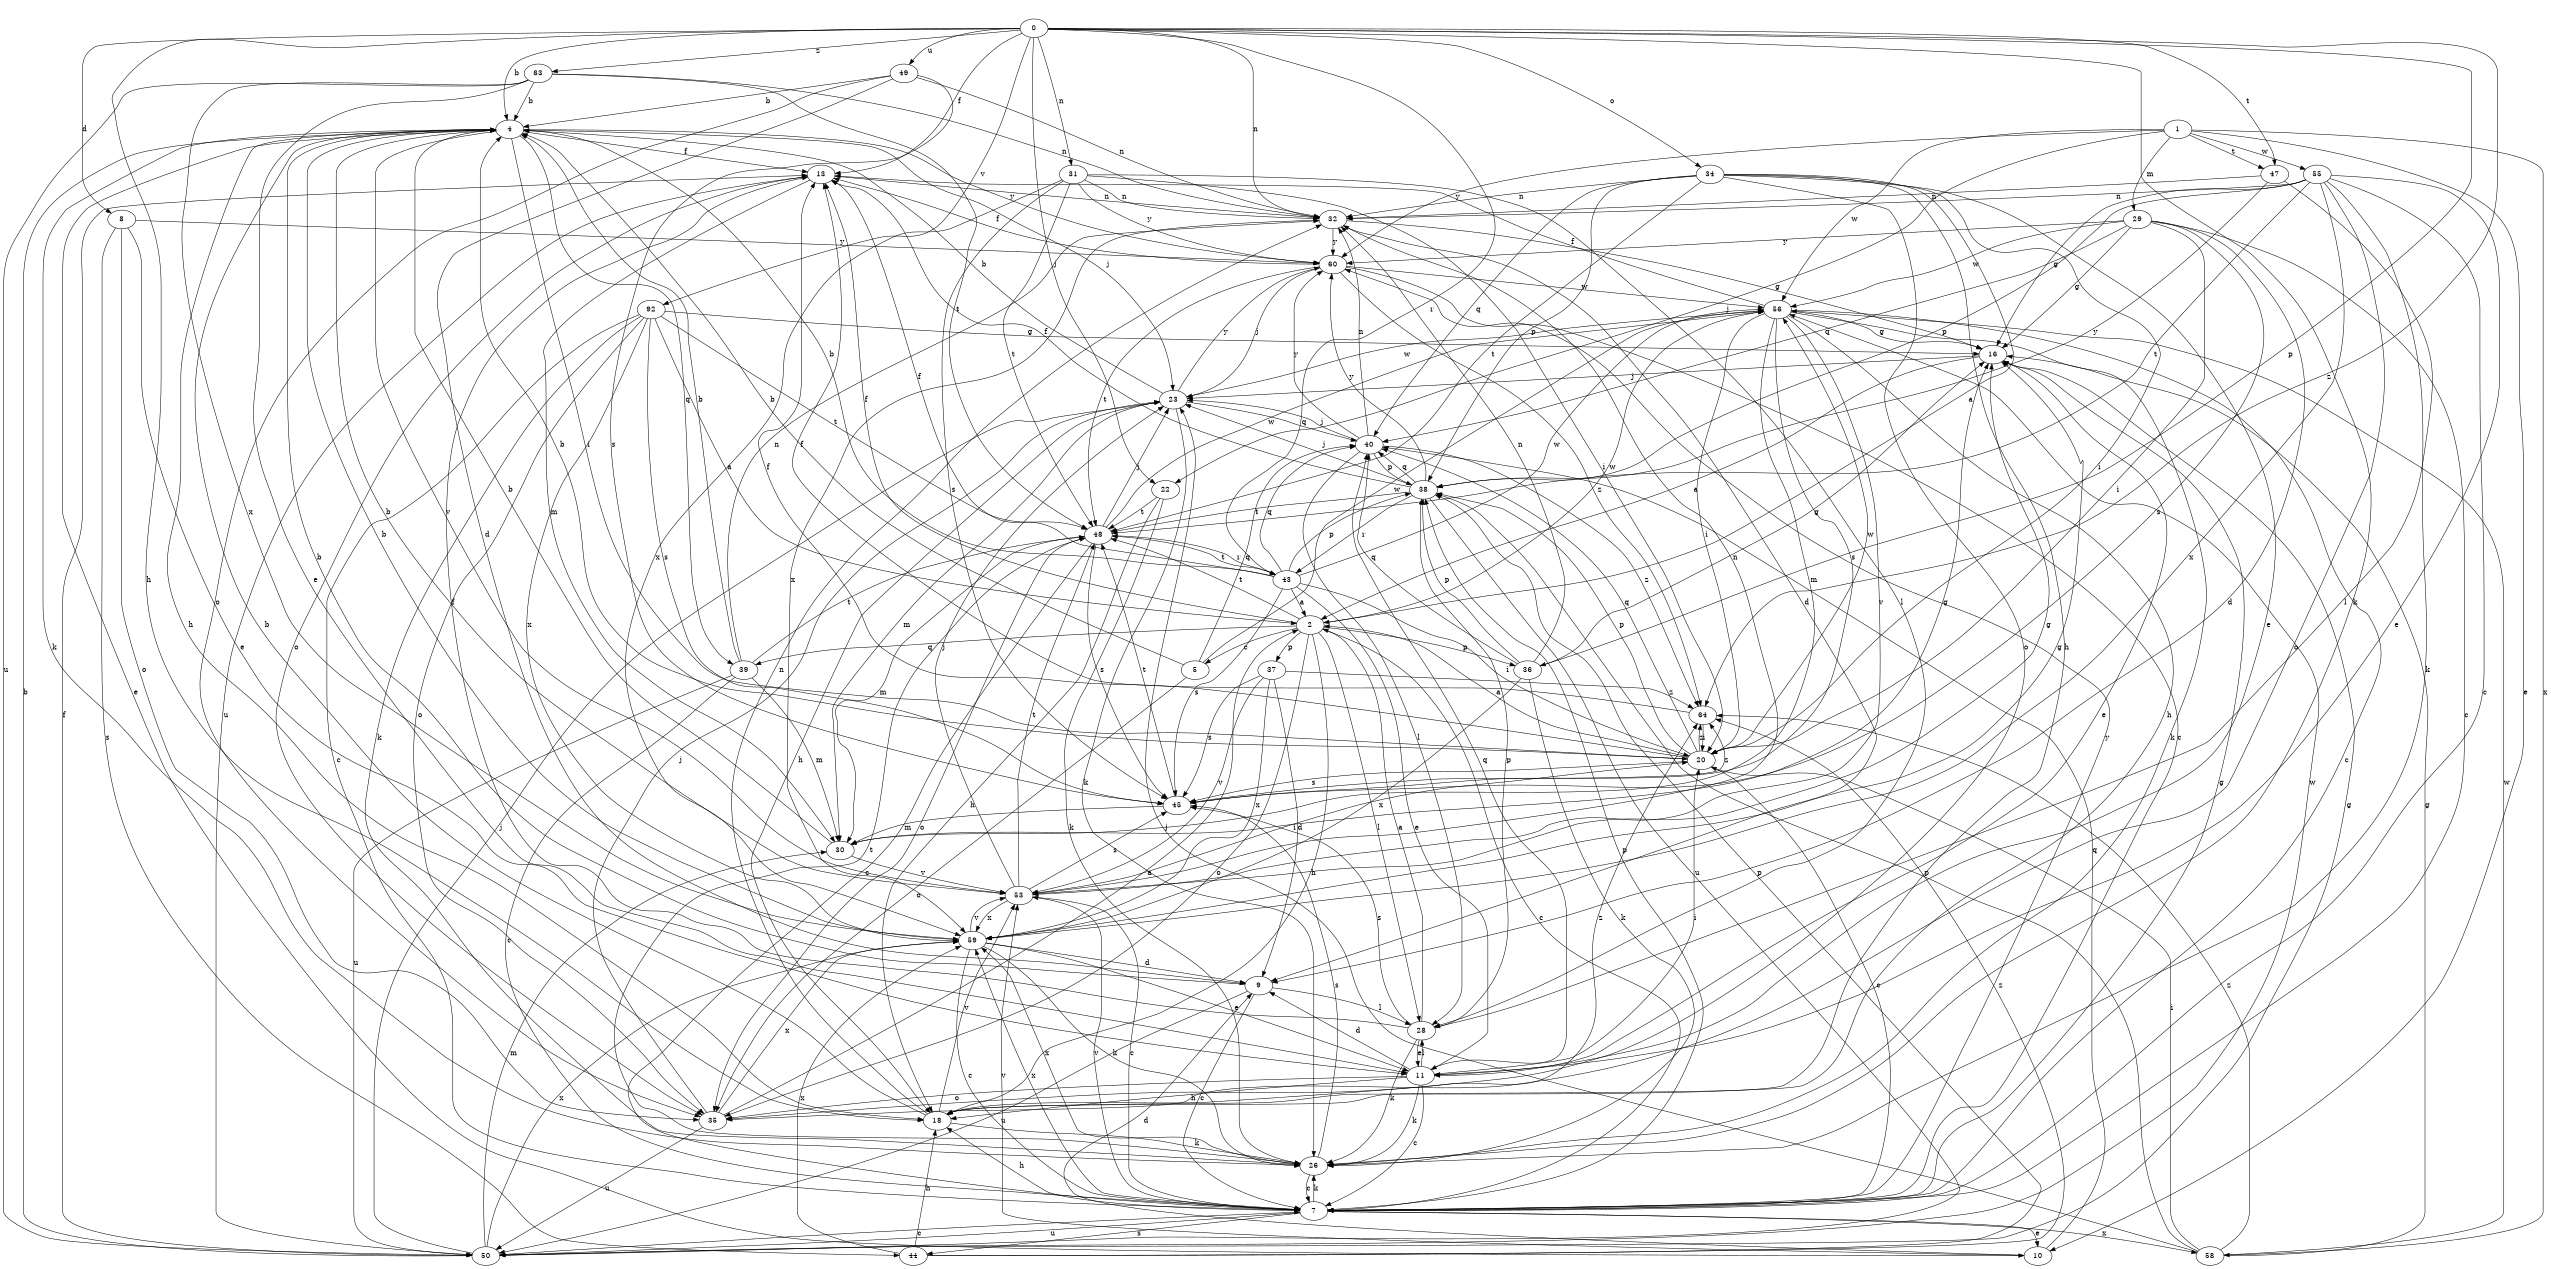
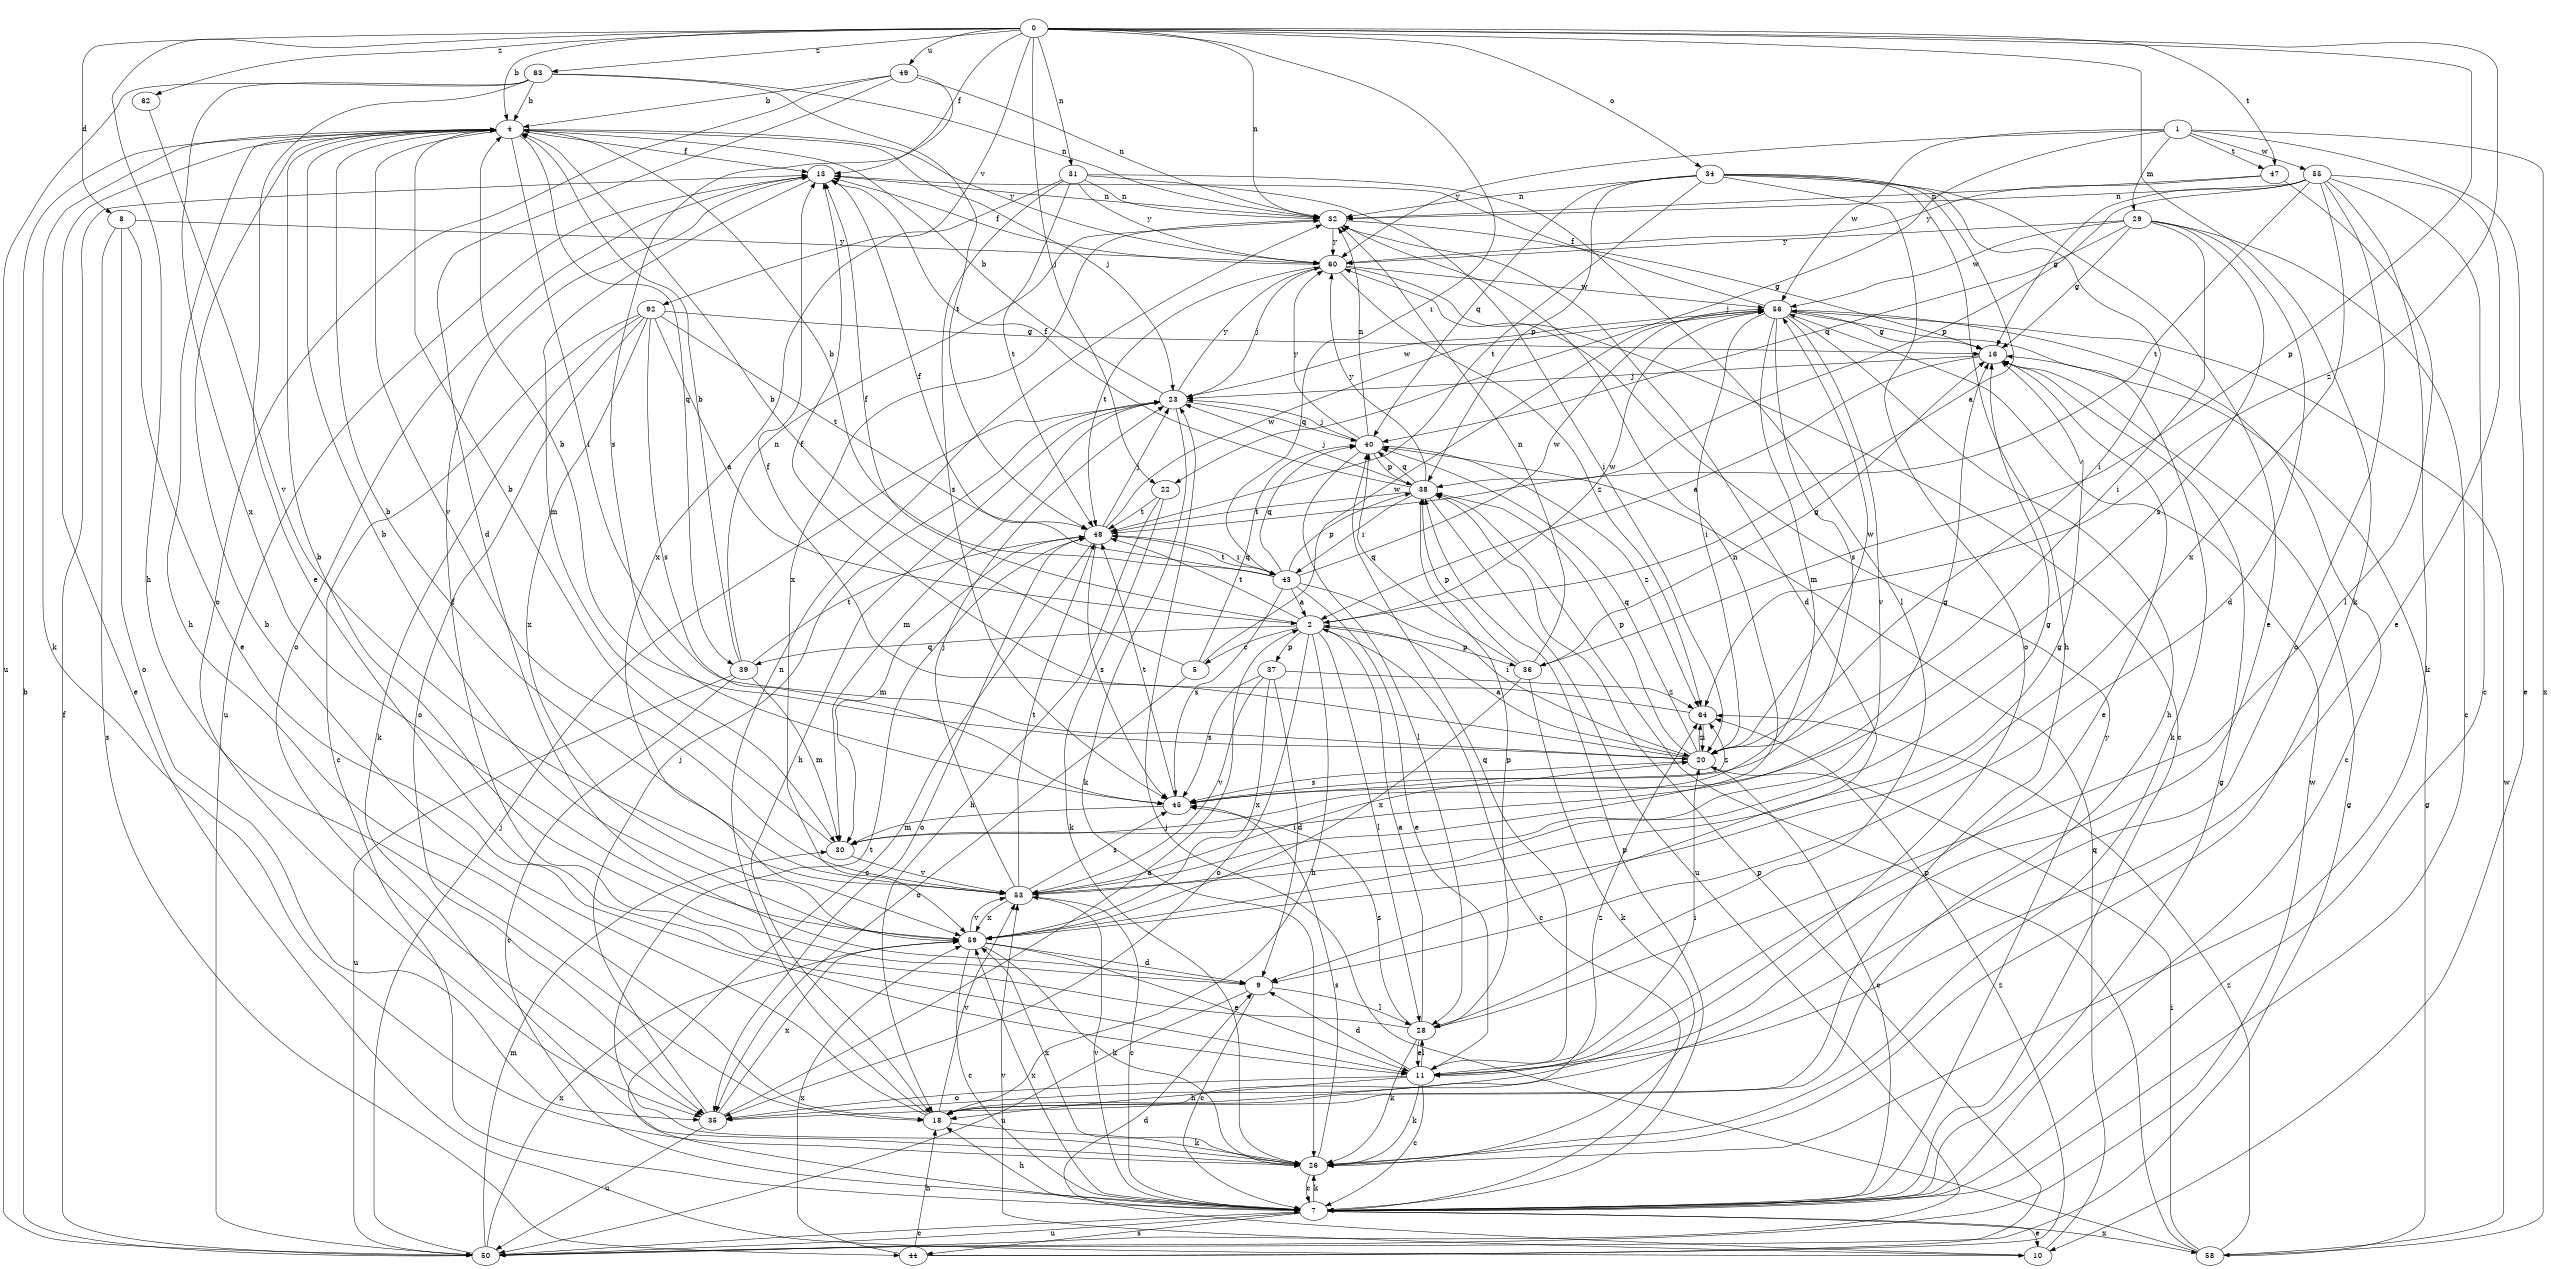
none -> (146, 101)
(1905, 397) -> (1786, 236)
